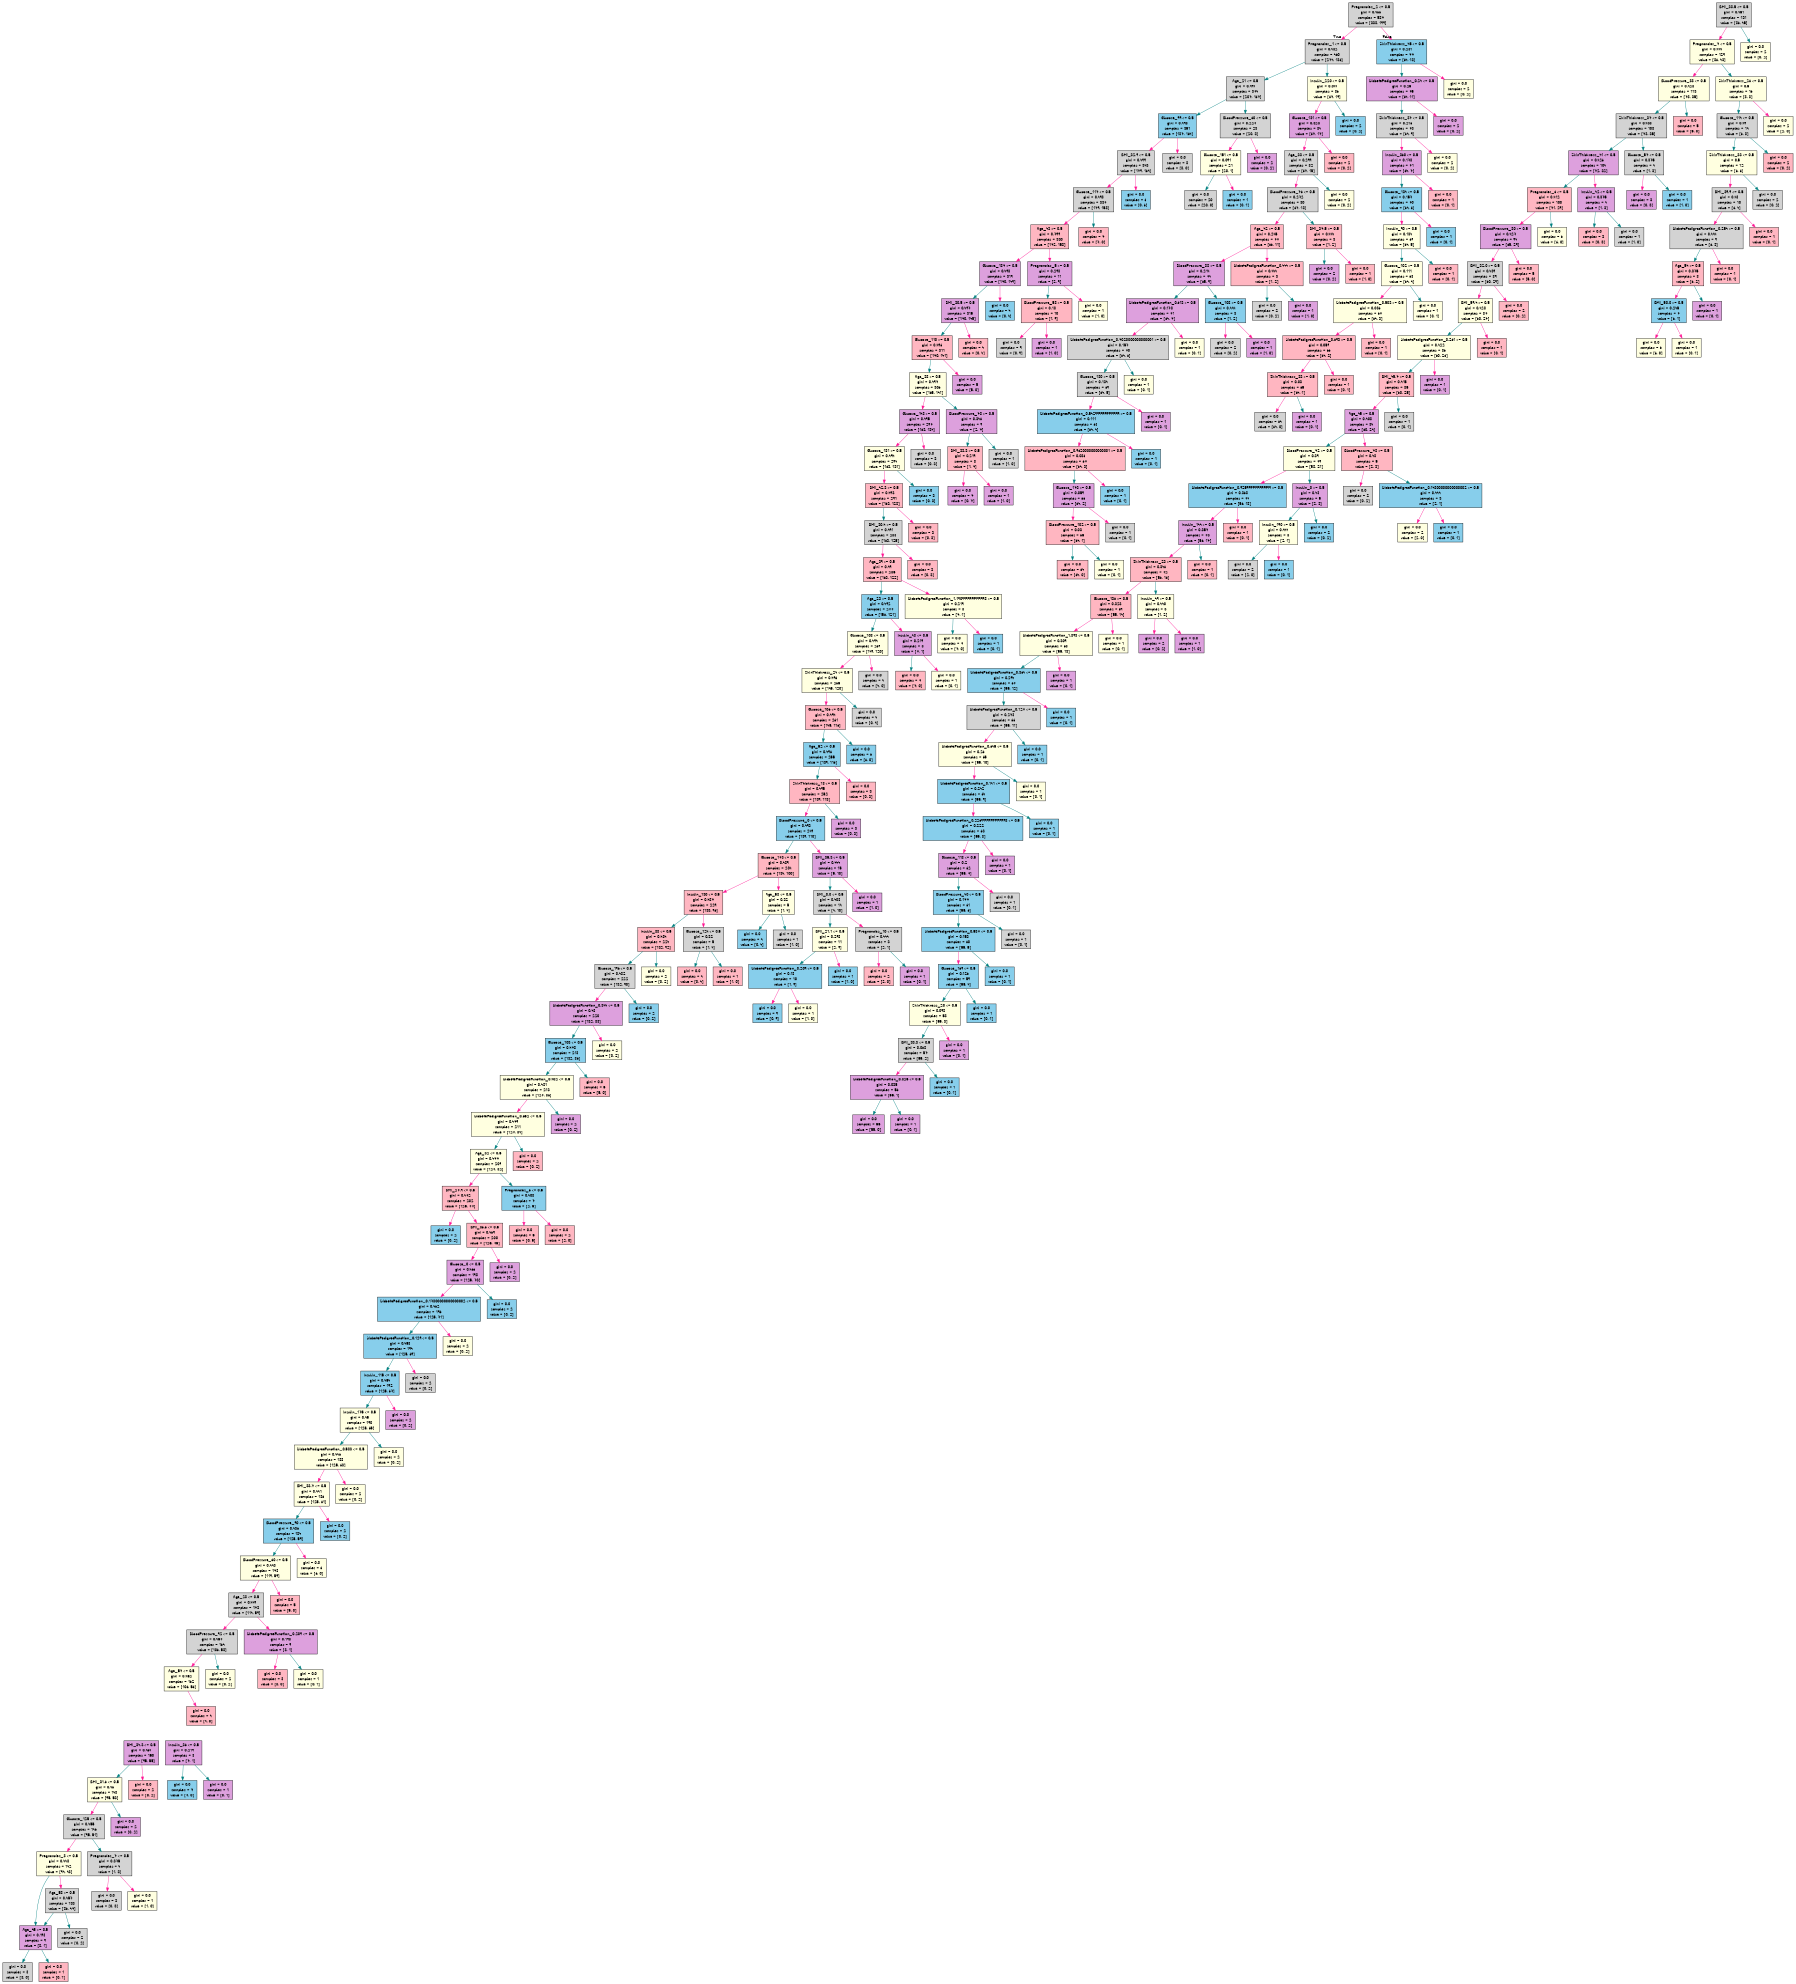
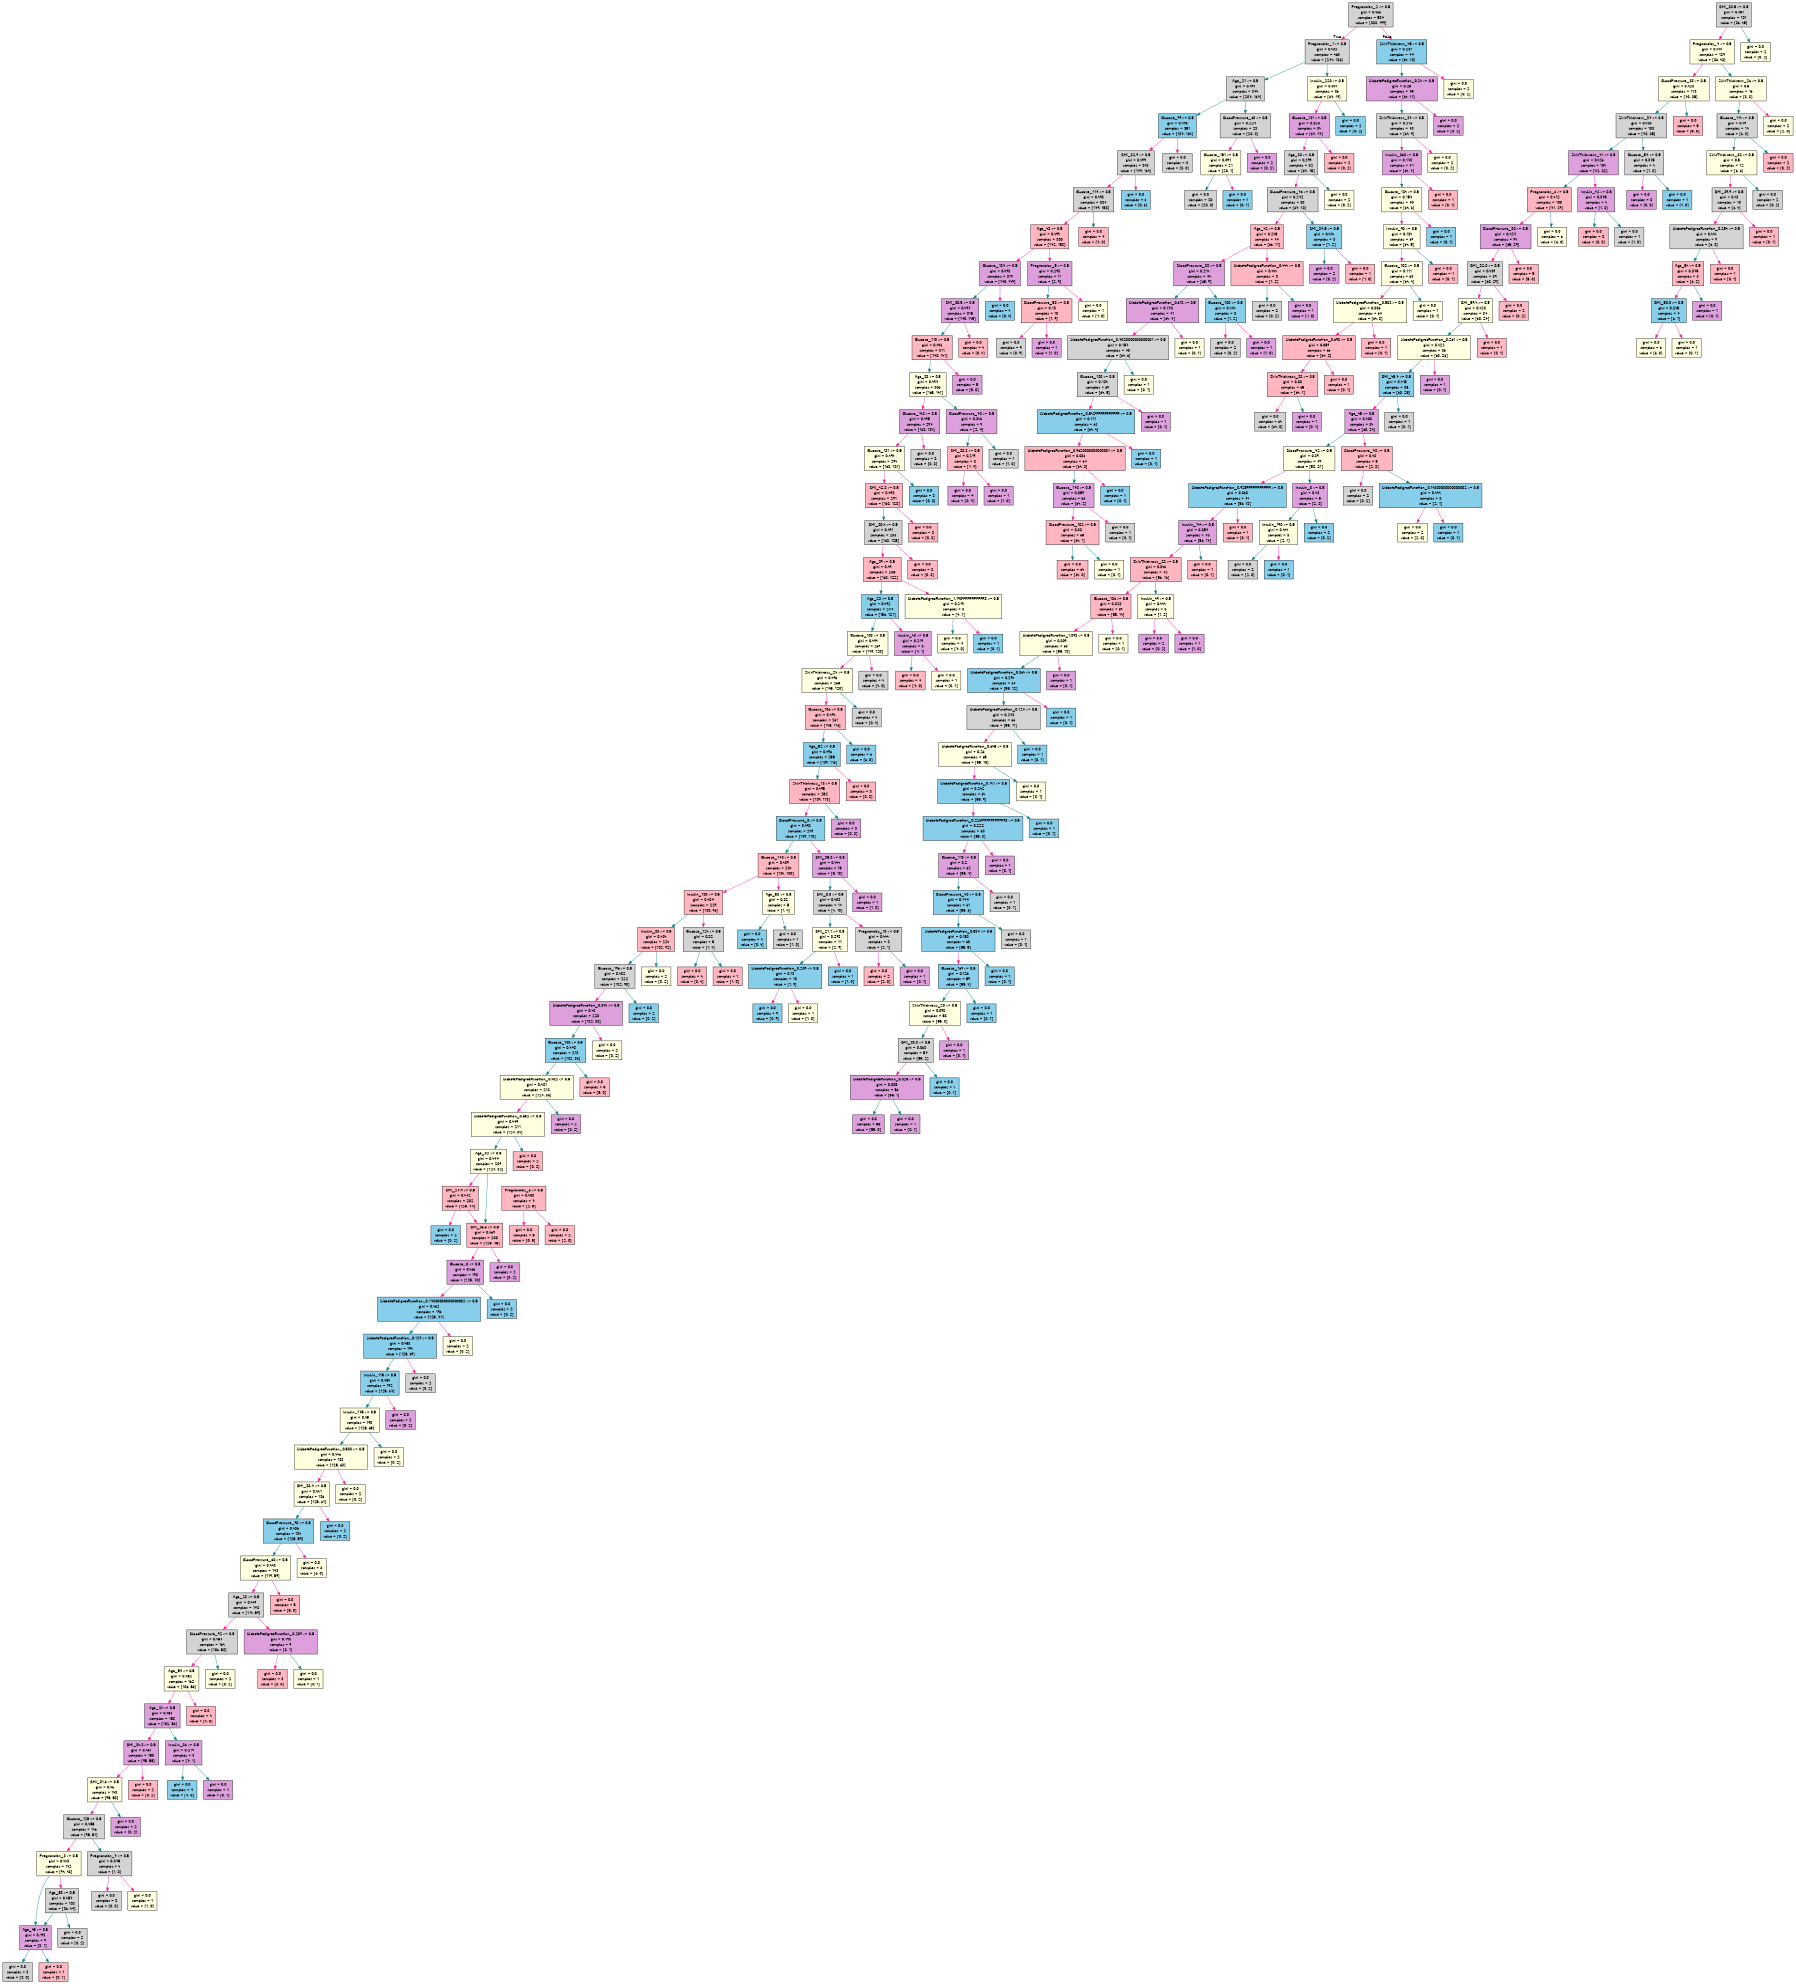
(1402, 200) -> (1402, 200)
(1050, 237) -> (1050, 237)
(1324, 237) -> (1324, 237)
(1402, 253) -> (1402, 253)
(1396, 385) -> (1396, 385)
(1156, 607) -> (1156, 607)
(505, 1178) -> (487, 1196)
(524, 1198) -> (524, 1198)
none -> (162, 1716)
(124, 1770) -> (124, 1770)
